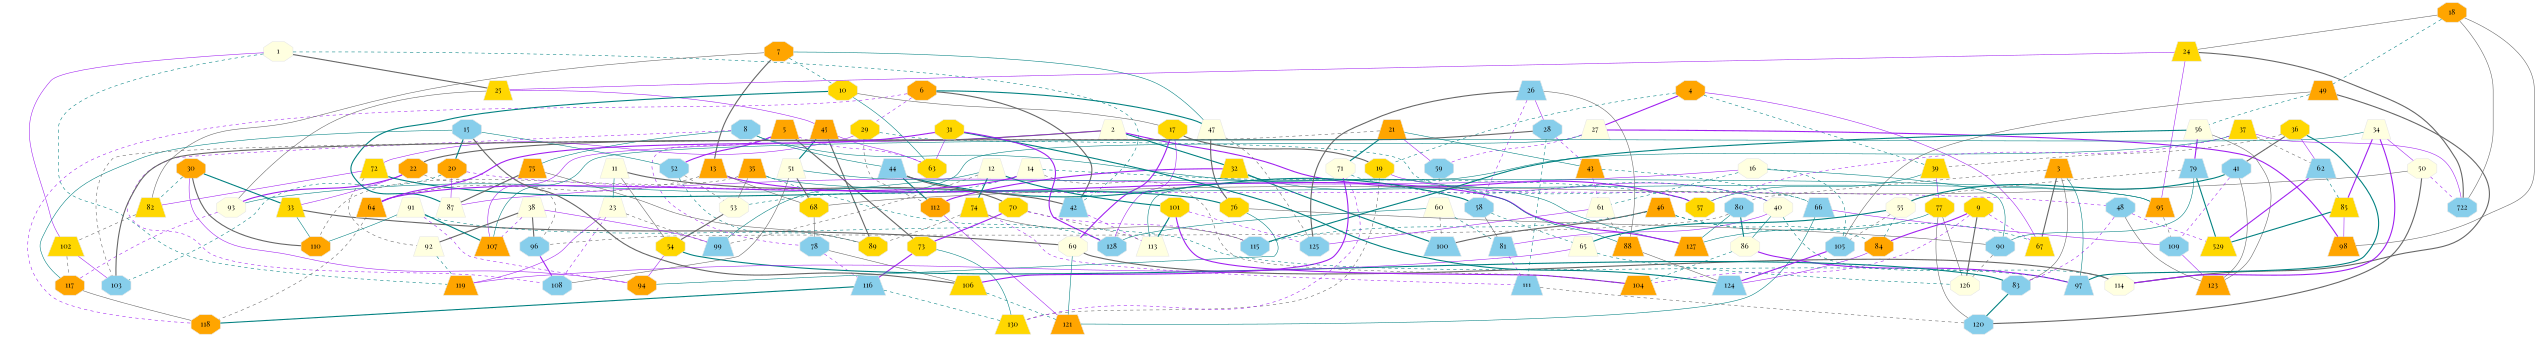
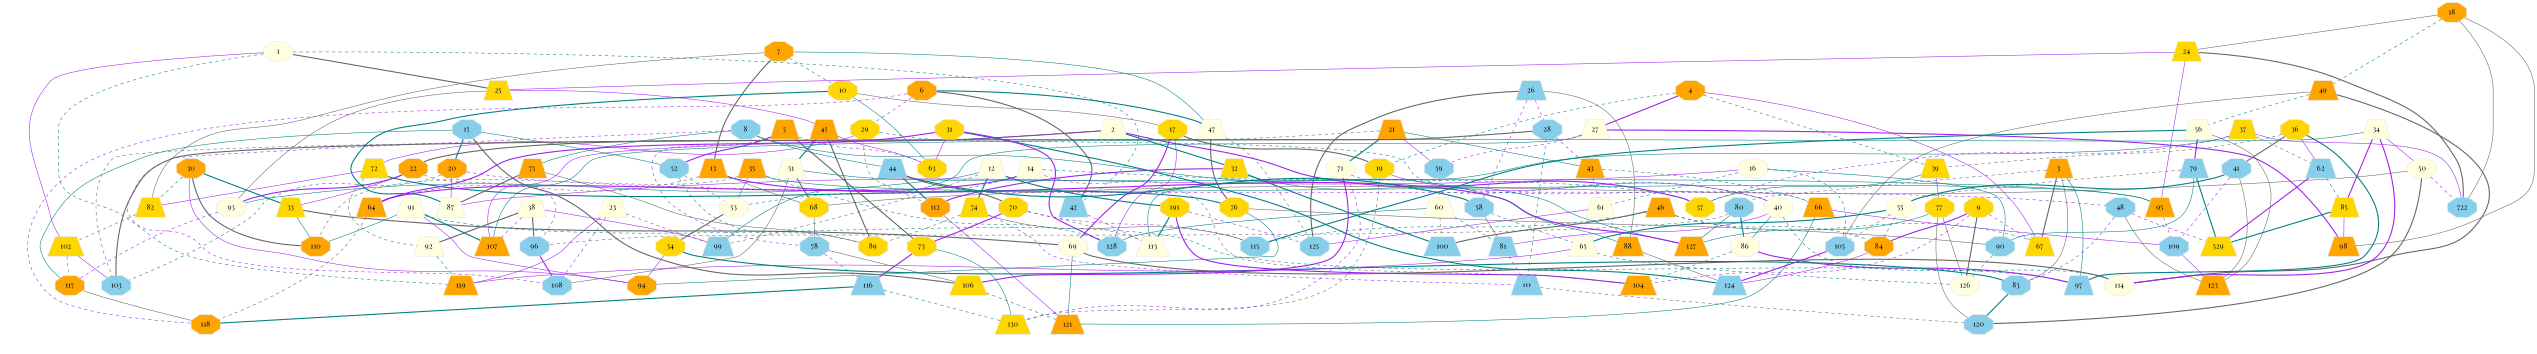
(1539, 110) -> (1539, 110)
(615, 168) -> none
(1175, 207) -> (1175, 207)
(1819, 207) -> (1819, 207)
(518, 266) -> (518, 266)
